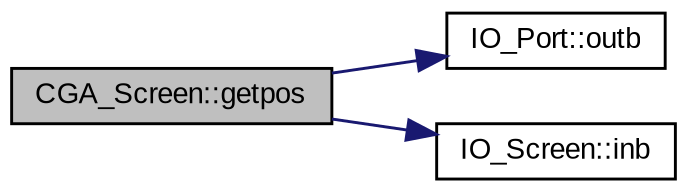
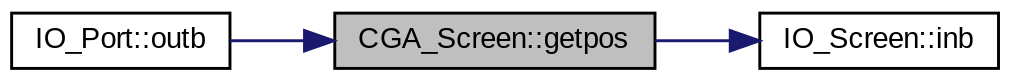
(375, 67) -> (267, 41)
